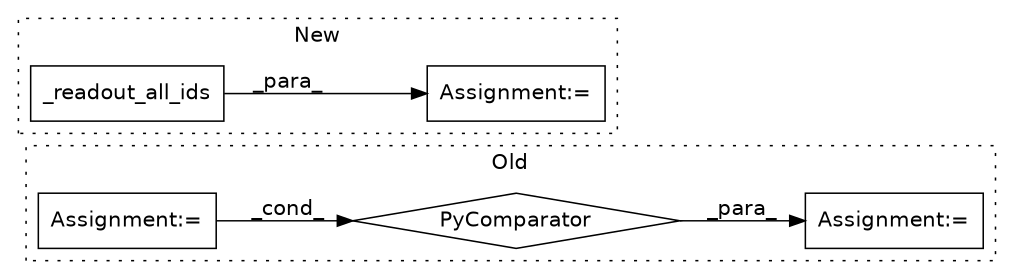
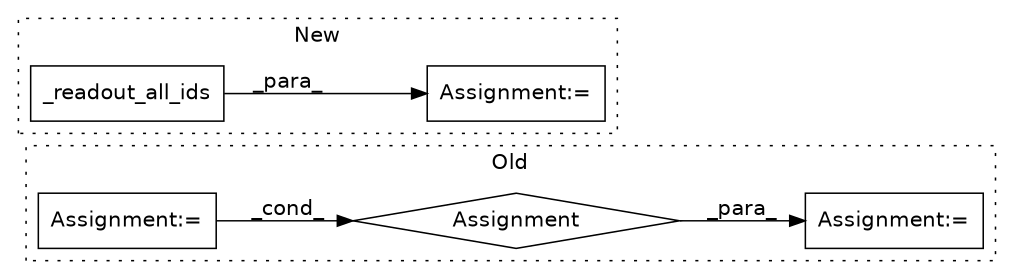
(516, 221) -> (516, 221)
